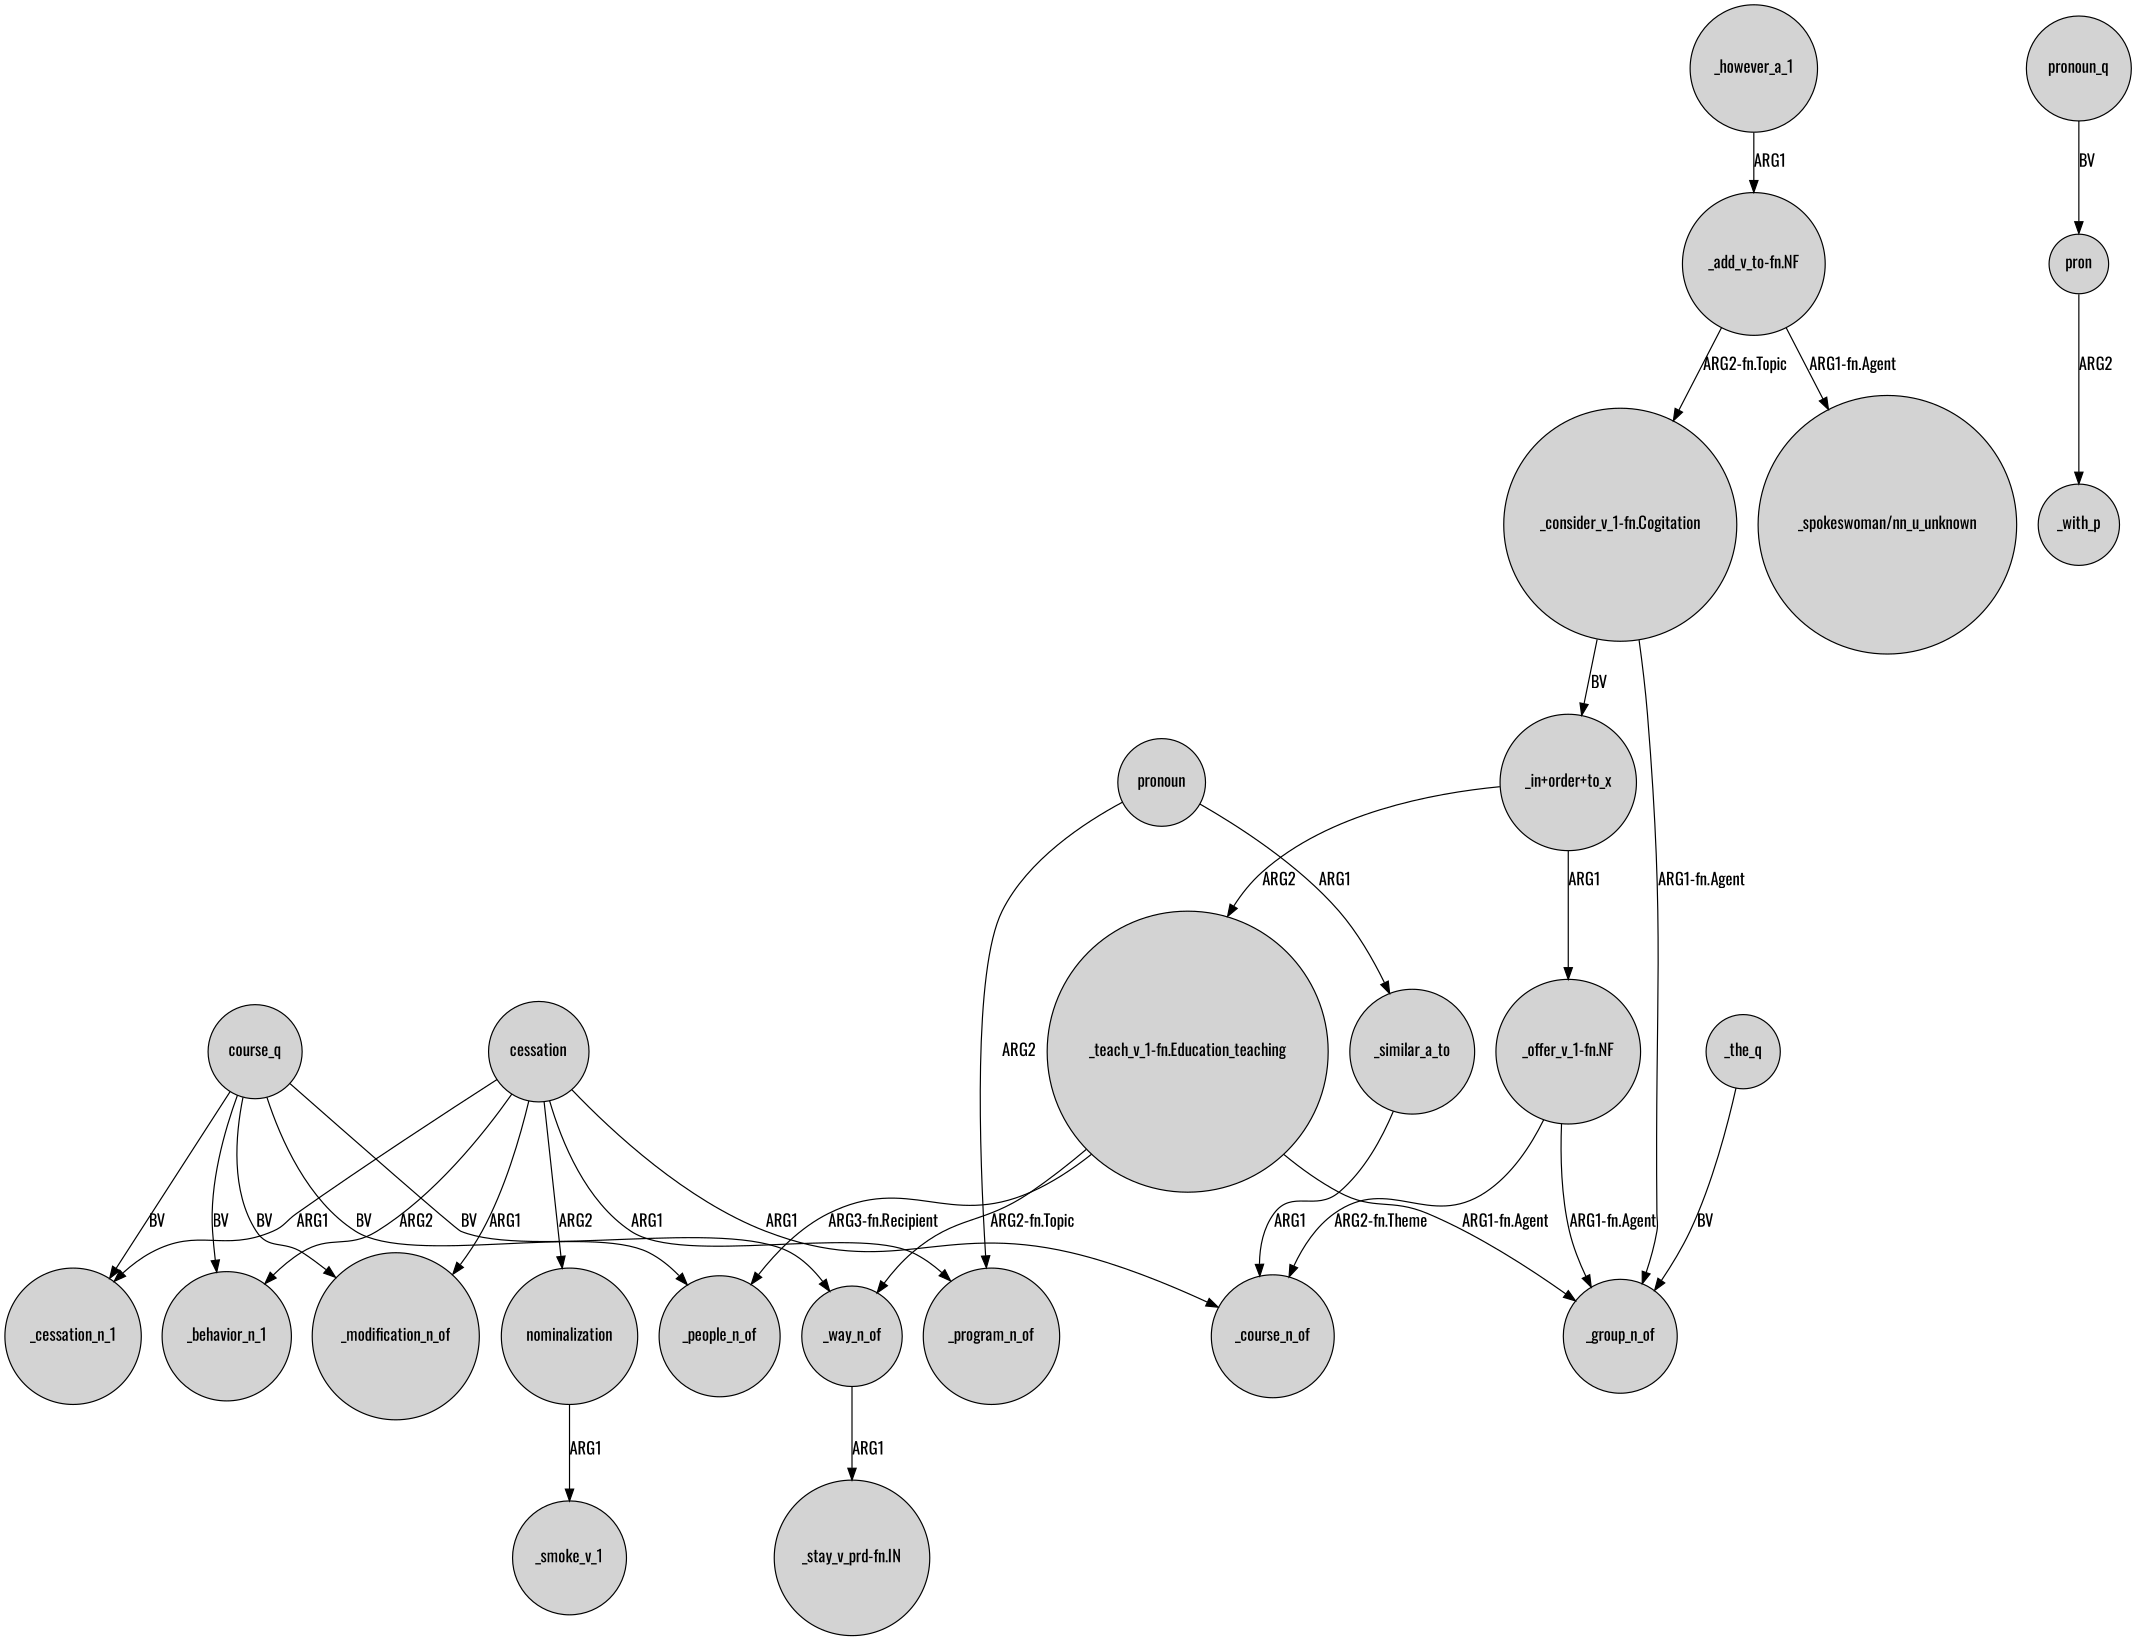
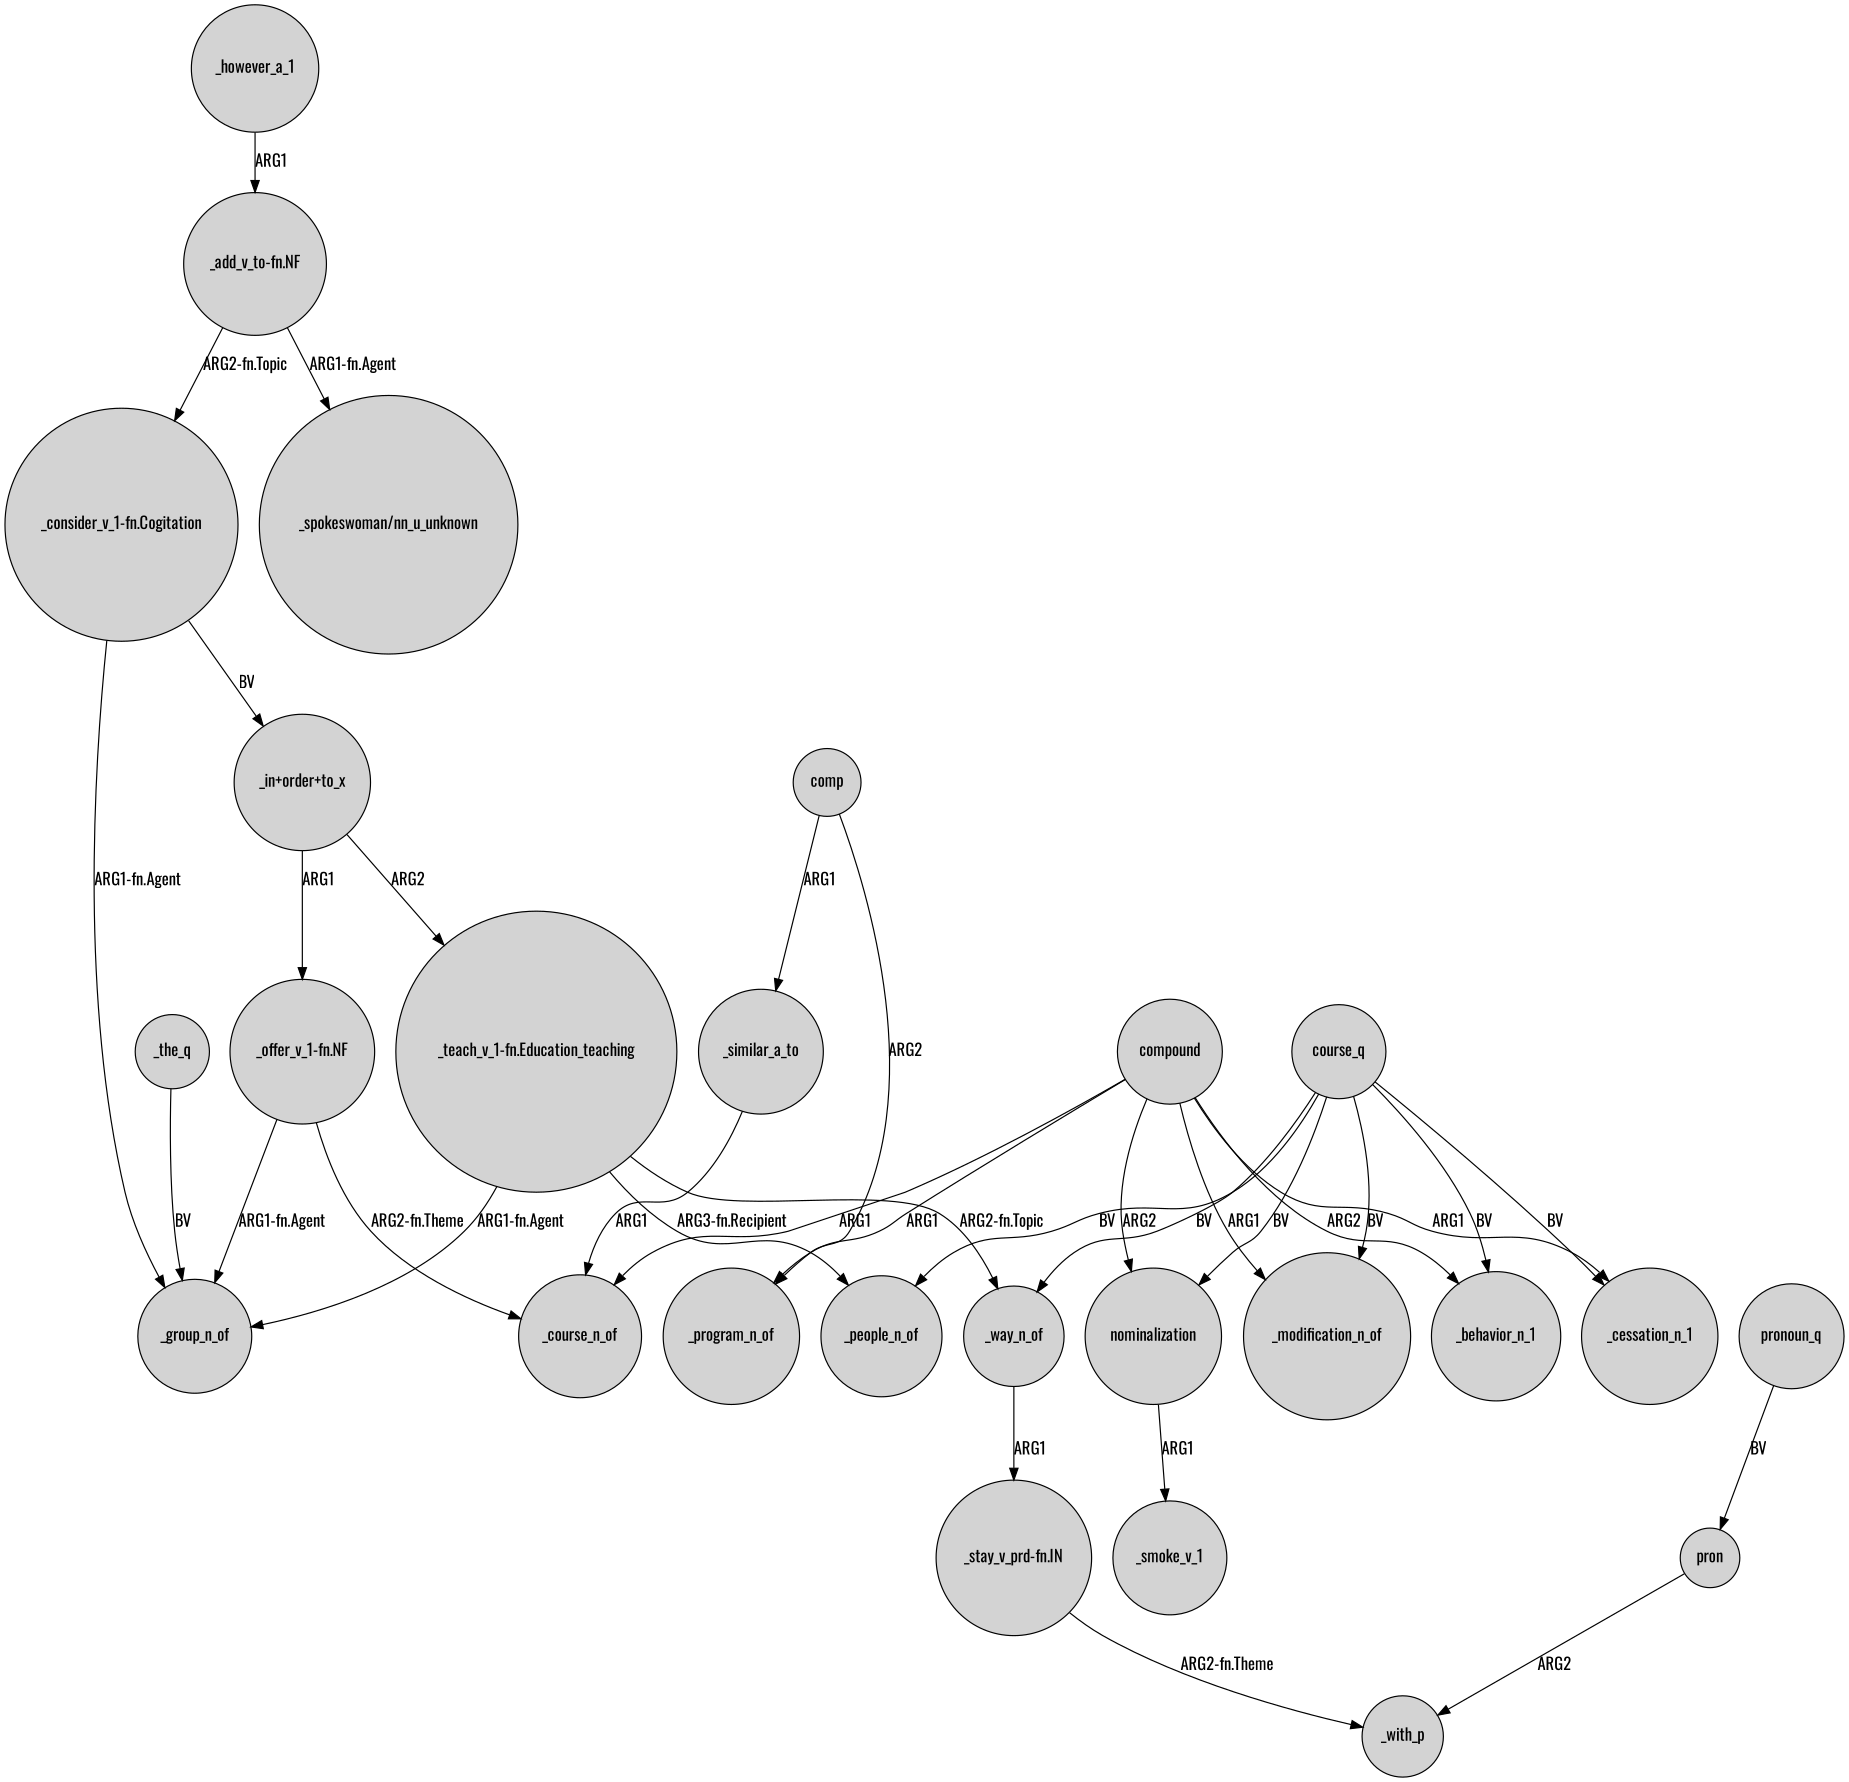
(1162, 782) -> (827, 782)
(539, 1052) -> (1170, 1052)
none -> (1278, 1207)
none -> (1205, 1682)
